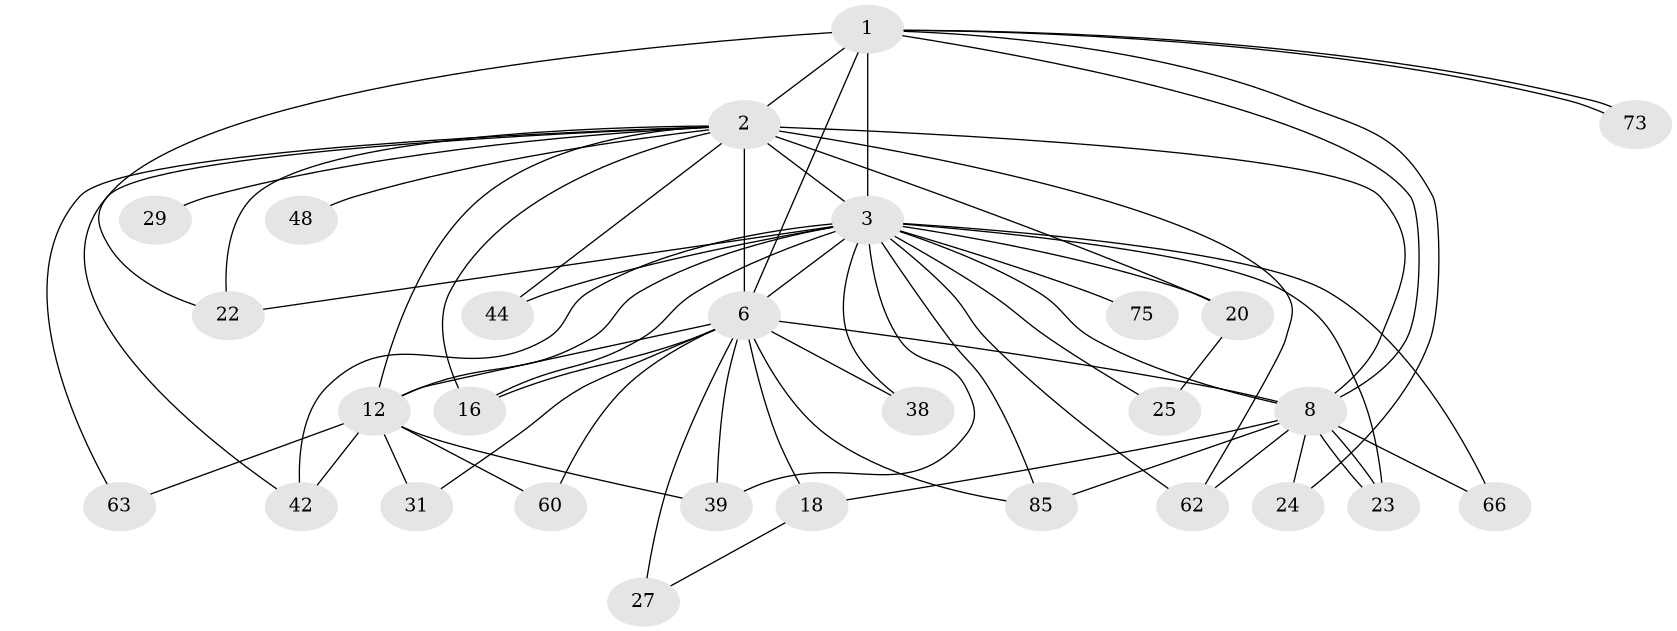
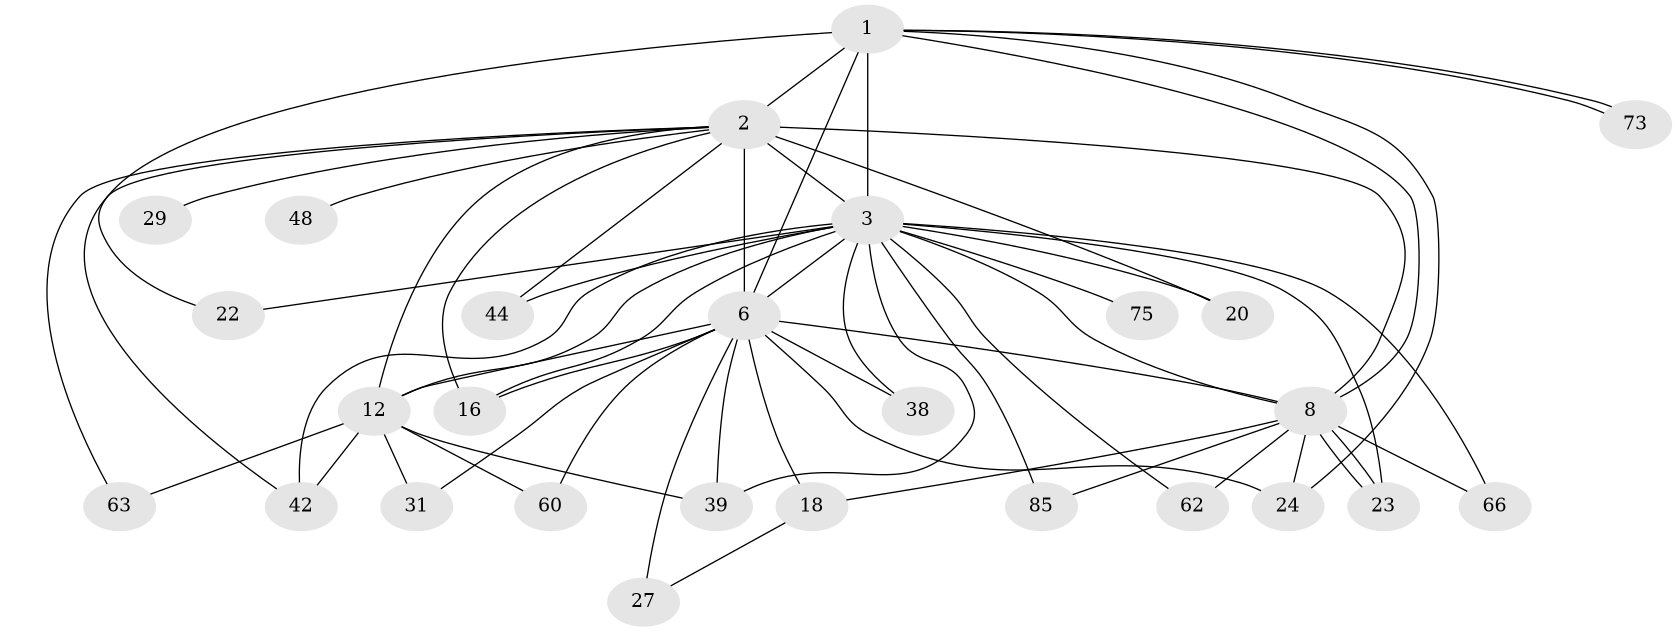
(342, 159) -> none
(1146, 214) -> none
(1165, 411) -> none
(857, 454) -> (978, 468)
